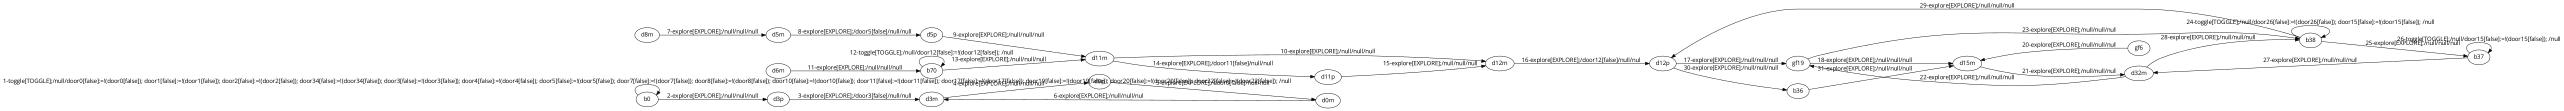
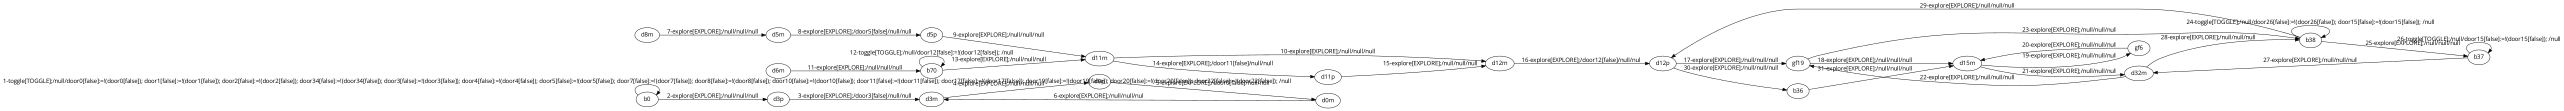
none -> (2055, 67)
